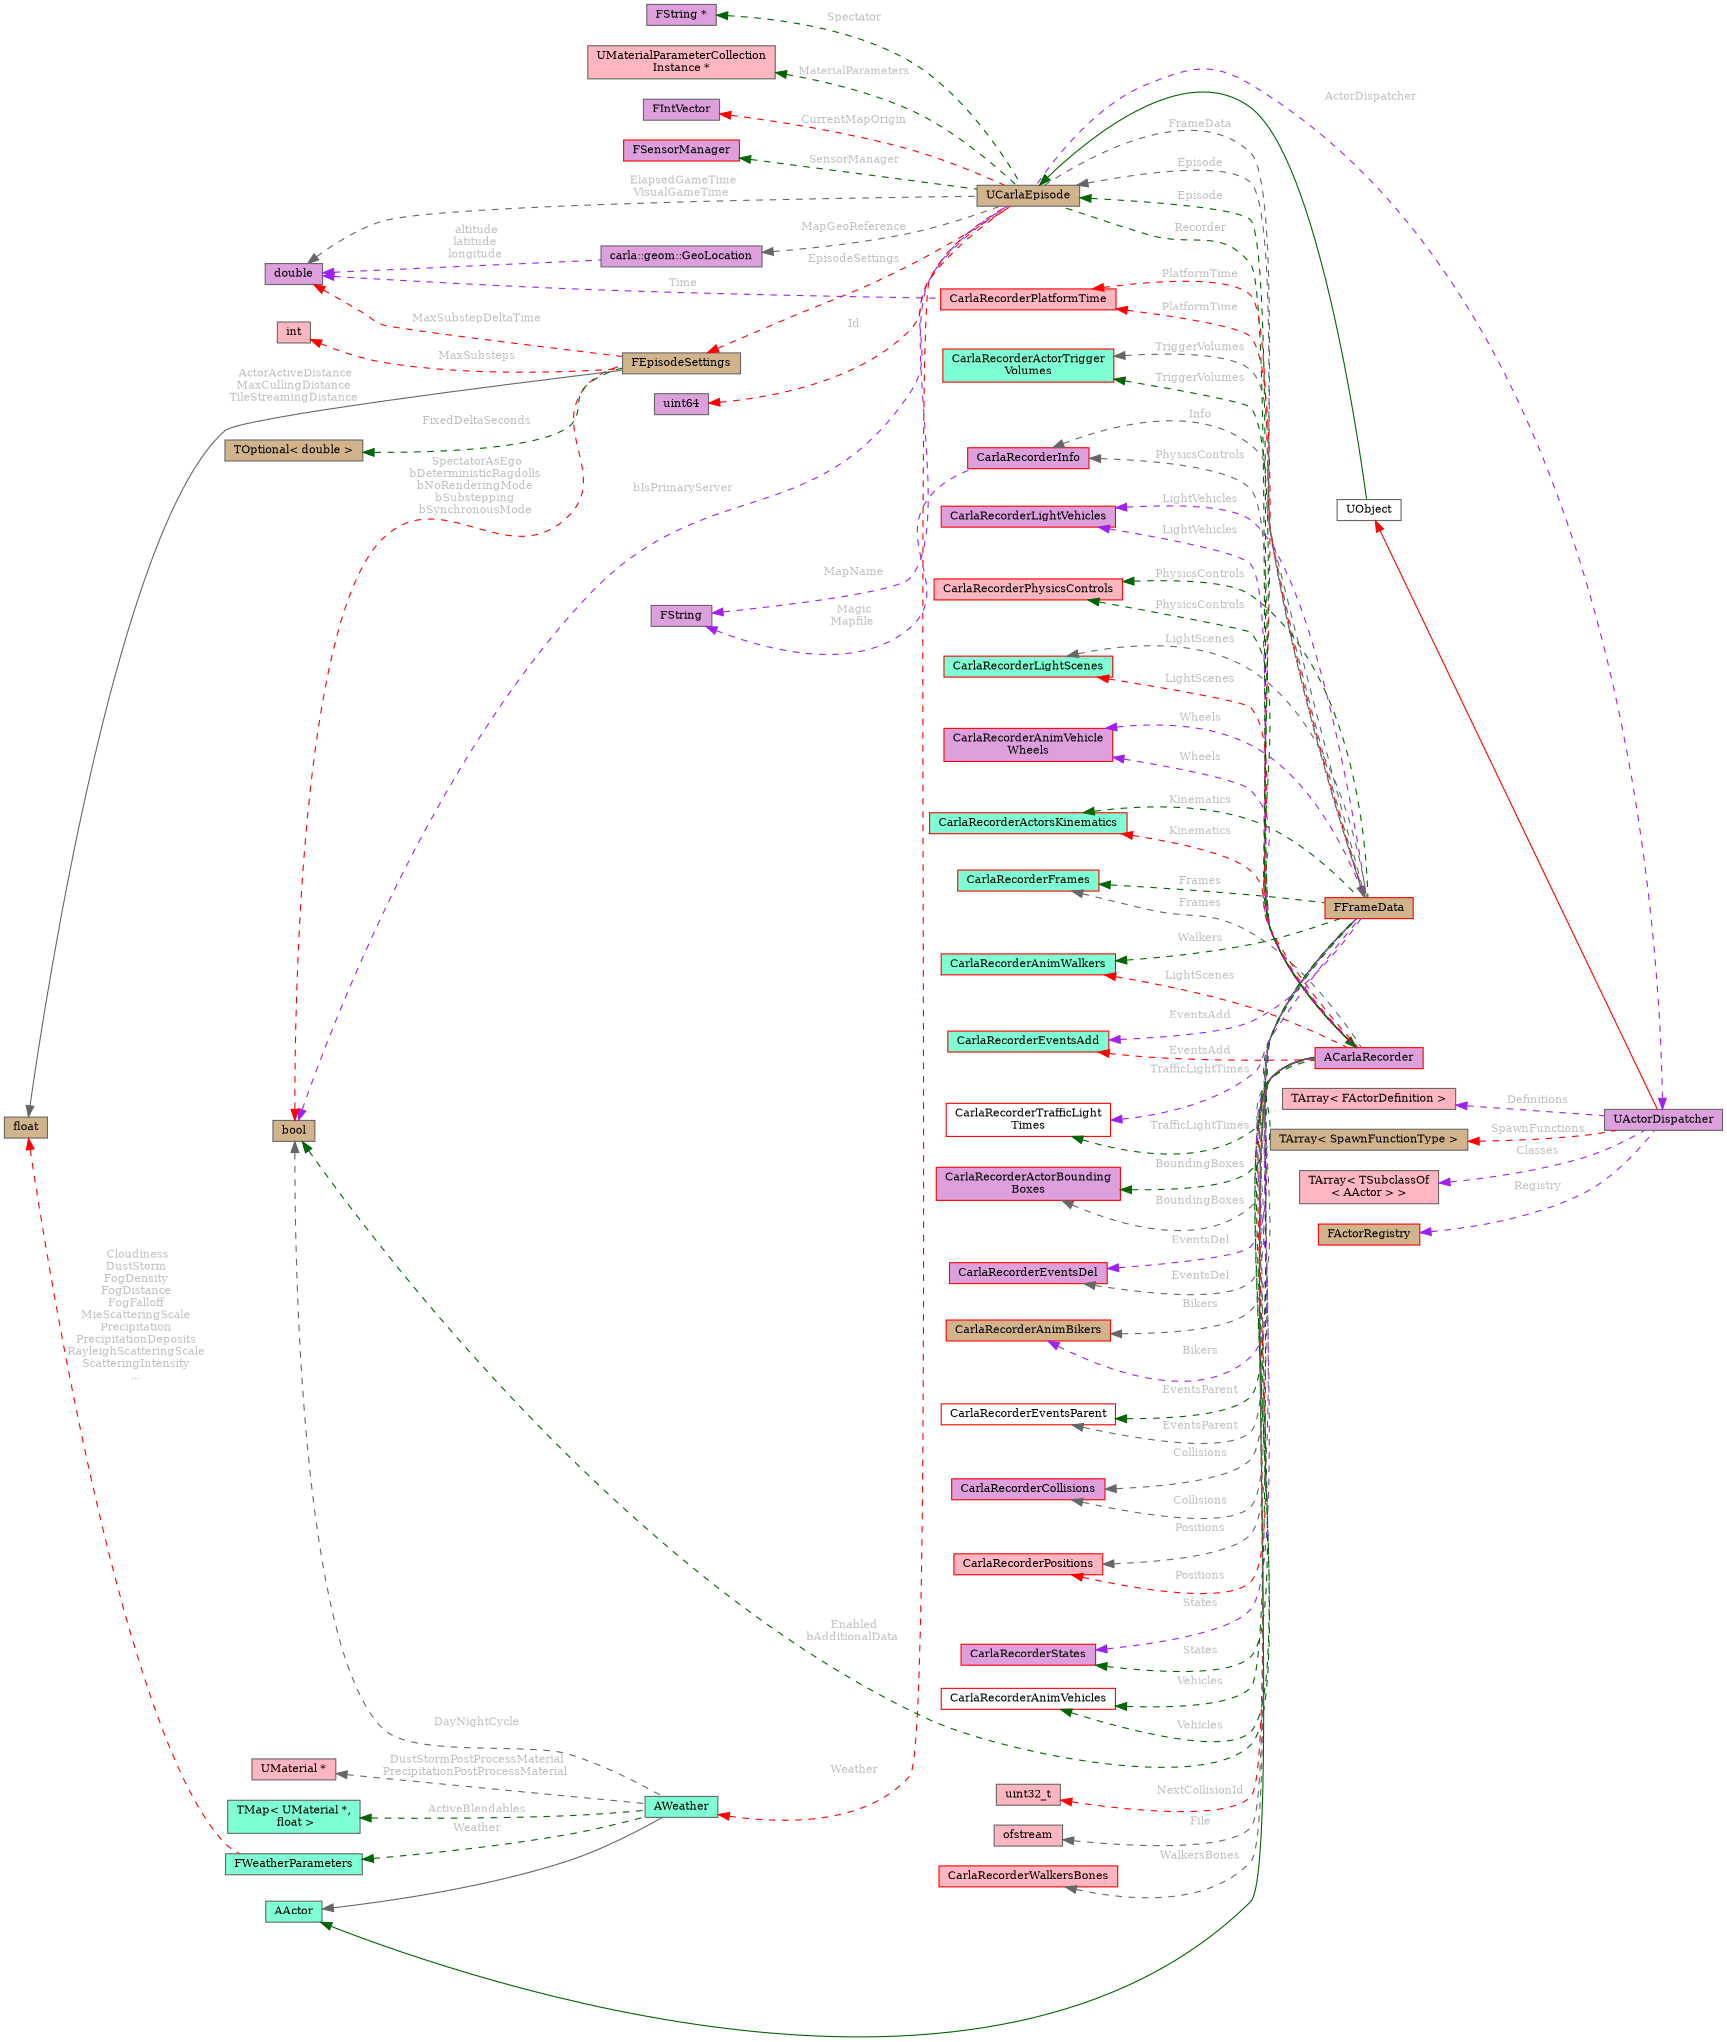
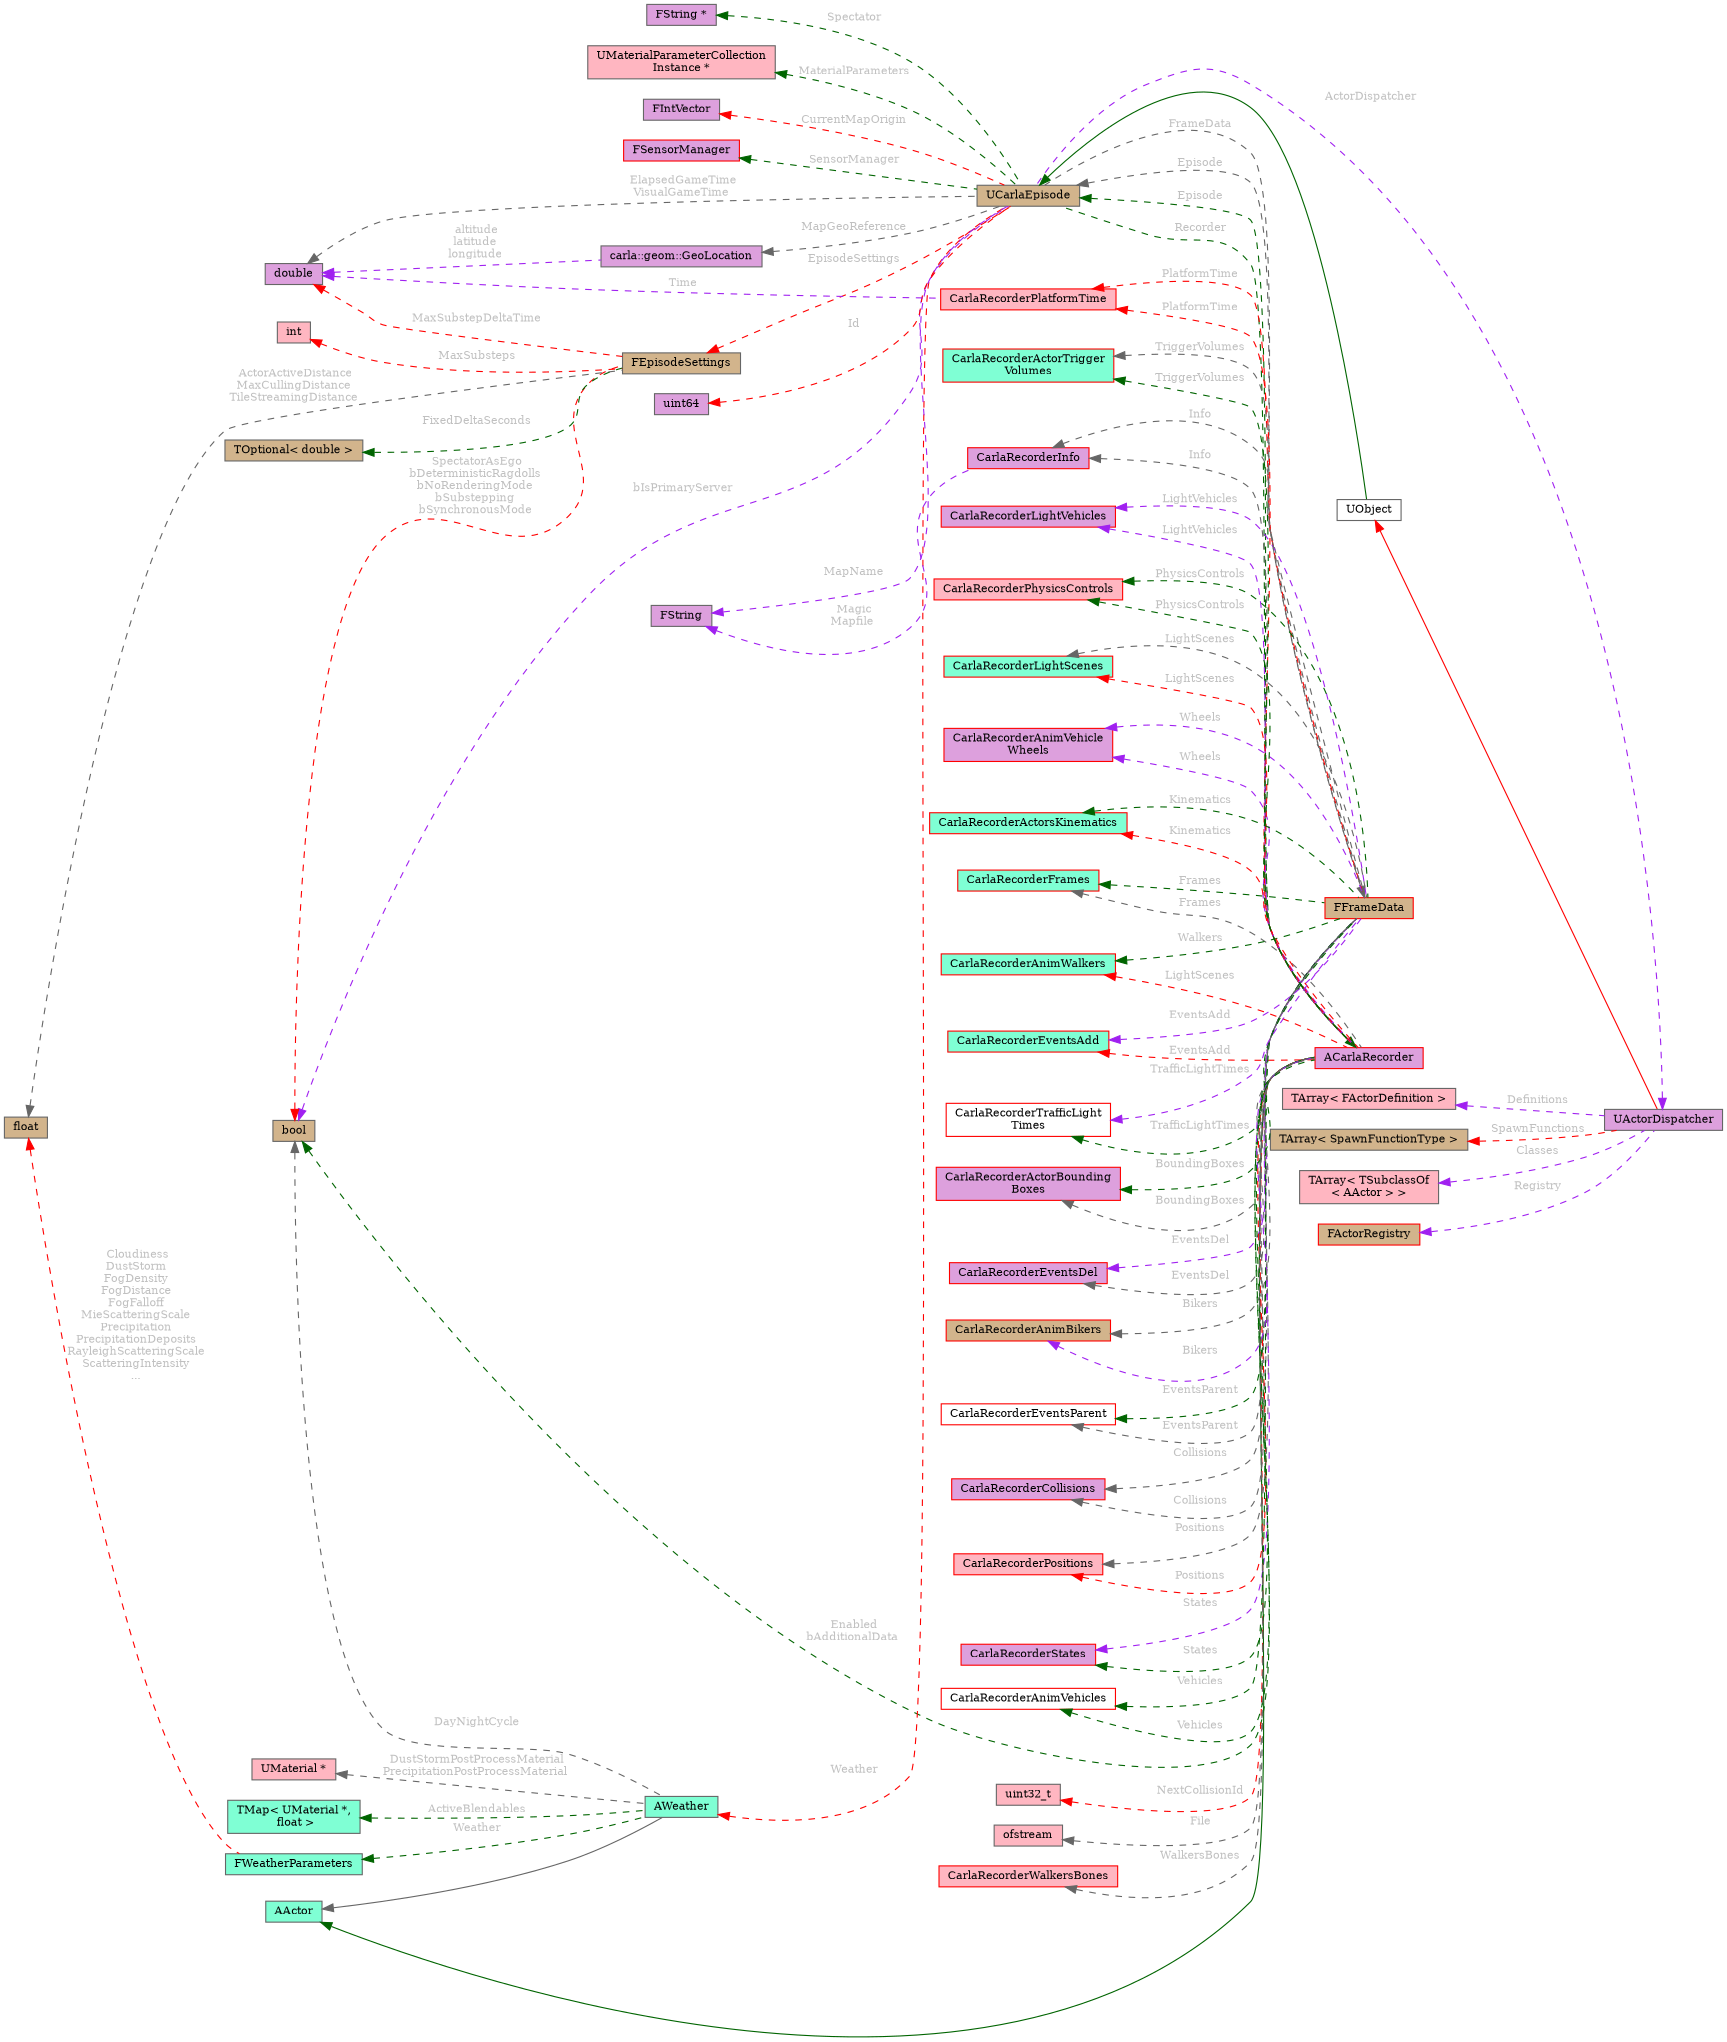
(1199, 455) -> (1199, 455)
(150, 564) -> (150, 564)
